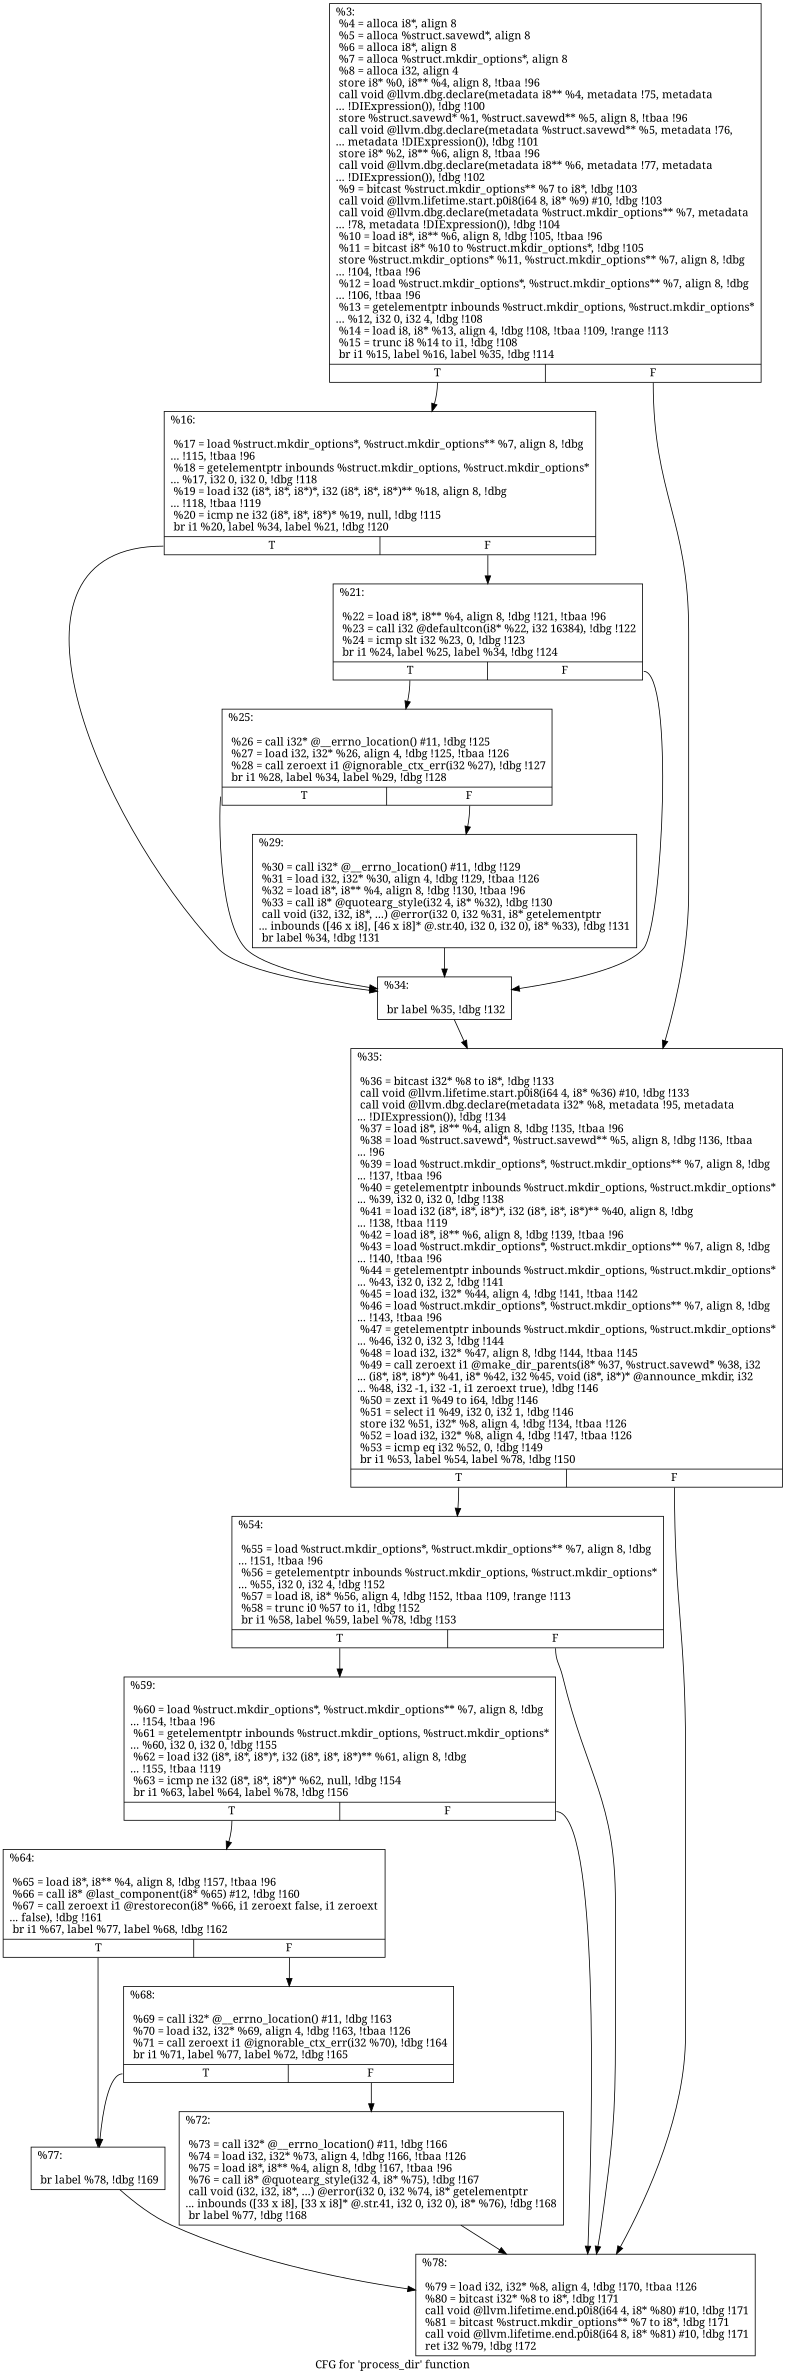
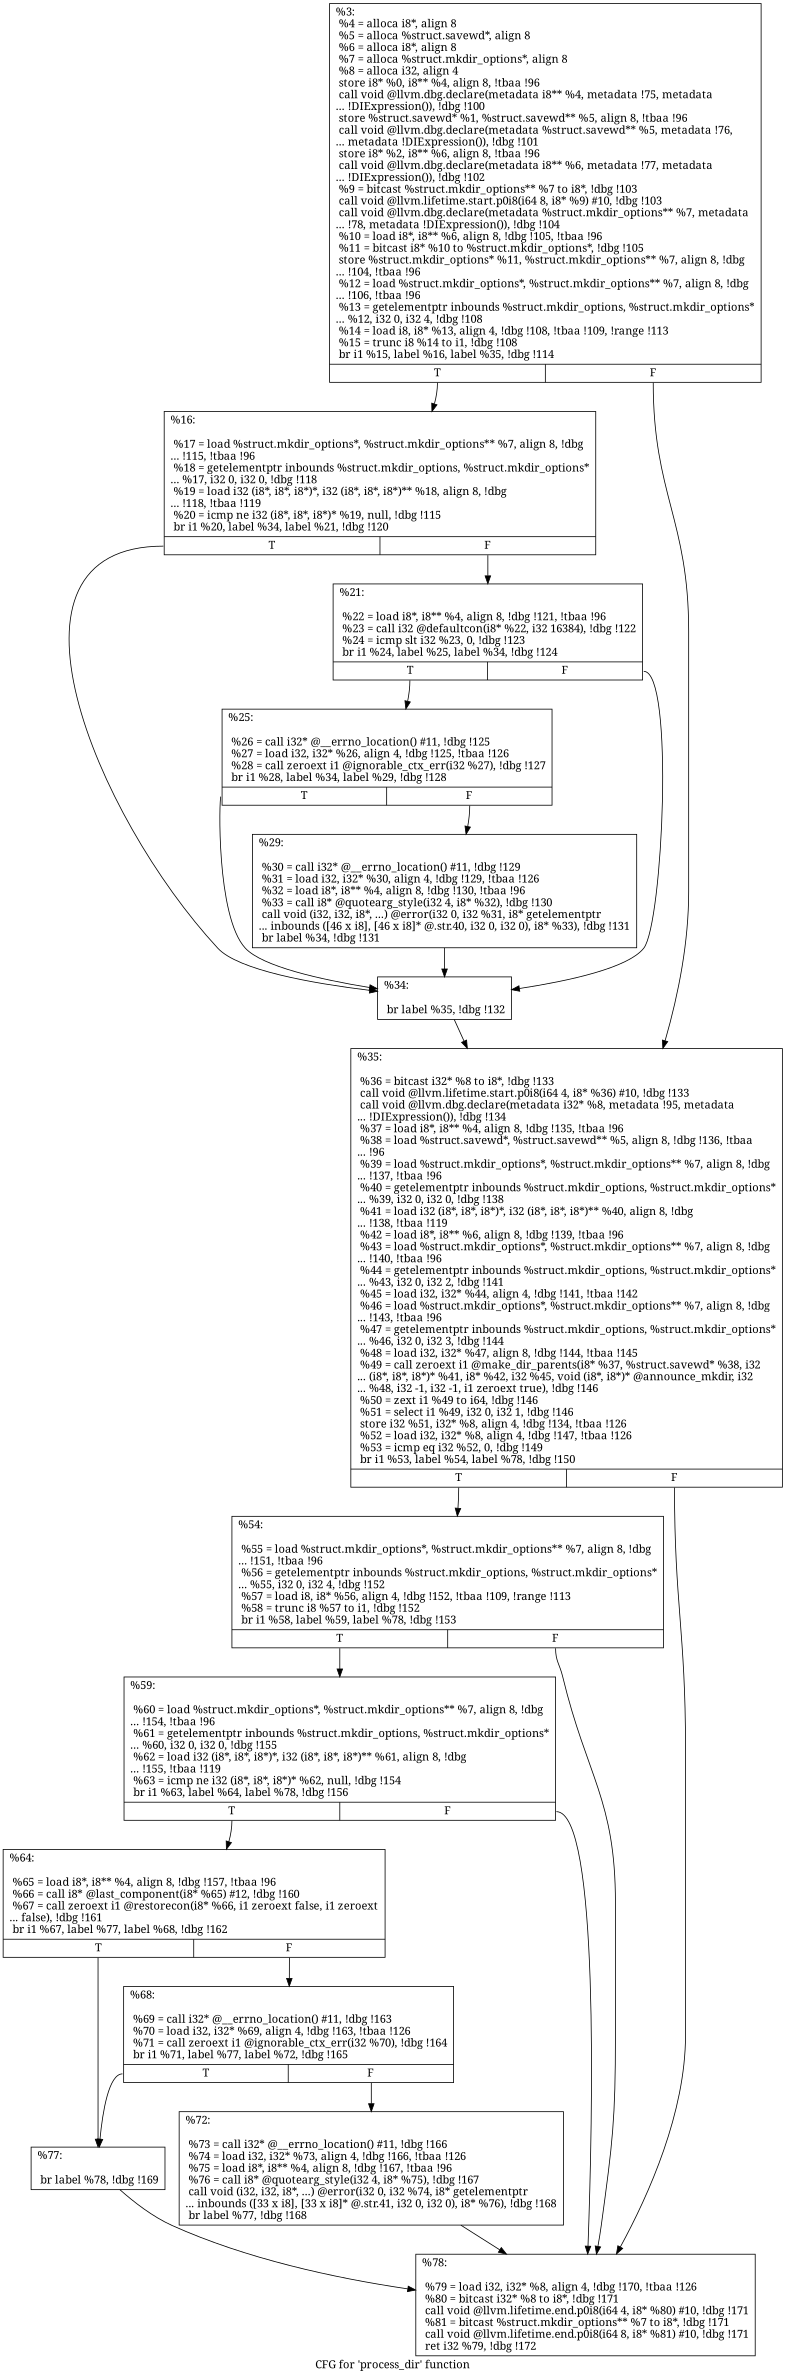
(329, 1608) -> (329, 1608)
